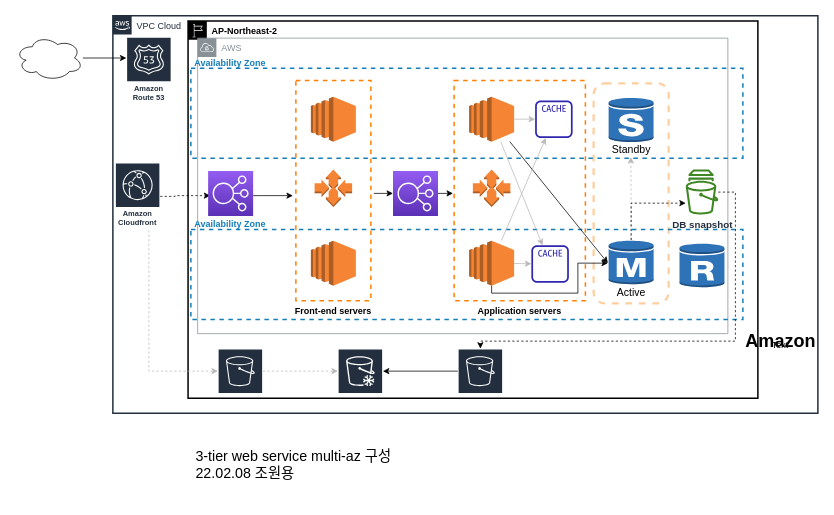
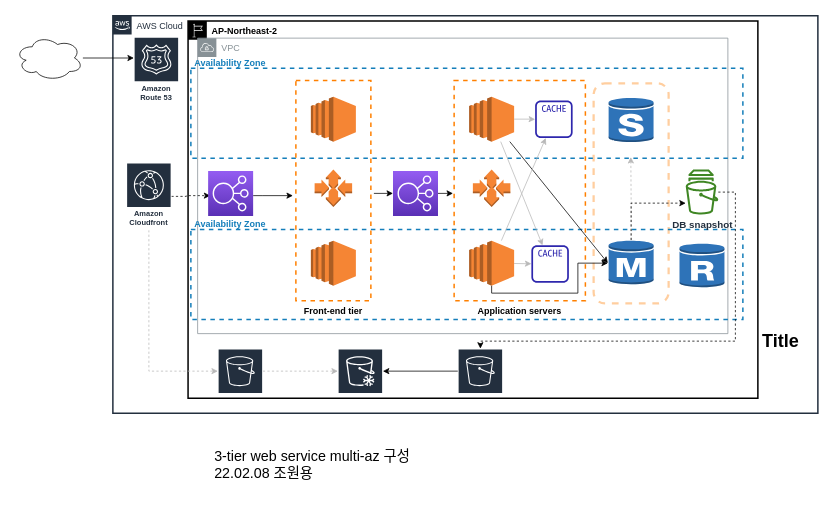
(157, 26) -> (157, 26)
(229, 49) -> (229, 49)
(149, 71) -> (156, 71)
(631, 150) -> none
(138, 196) -> (149, 196)
(631, 292) -> none
(333, 311) -> (333, 311)
(781, 341) -> (781, 341)
(780, 345) -> none
(294, 465) -> (312, 465)
